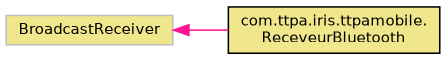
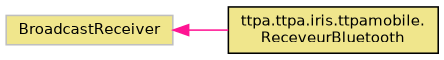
(334, 30) -> (333, 30)
